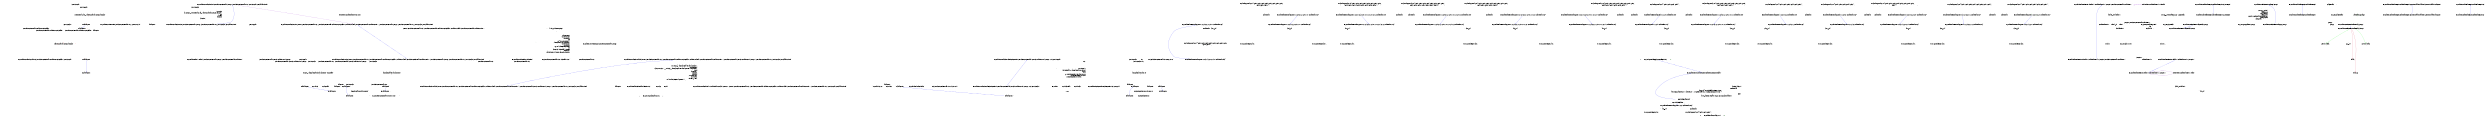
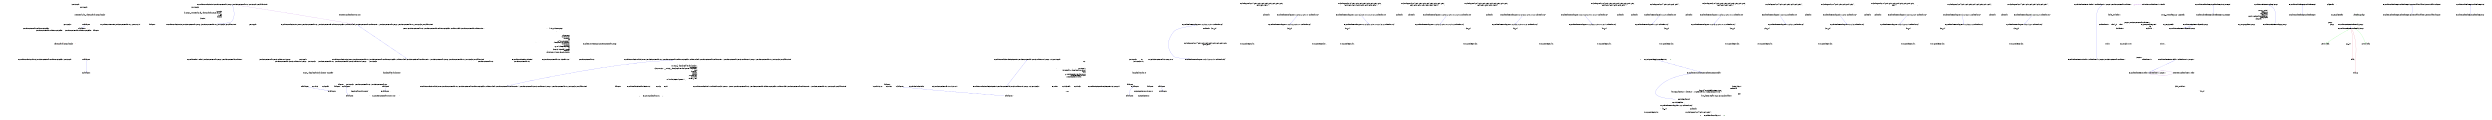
none -> (458, 61)
